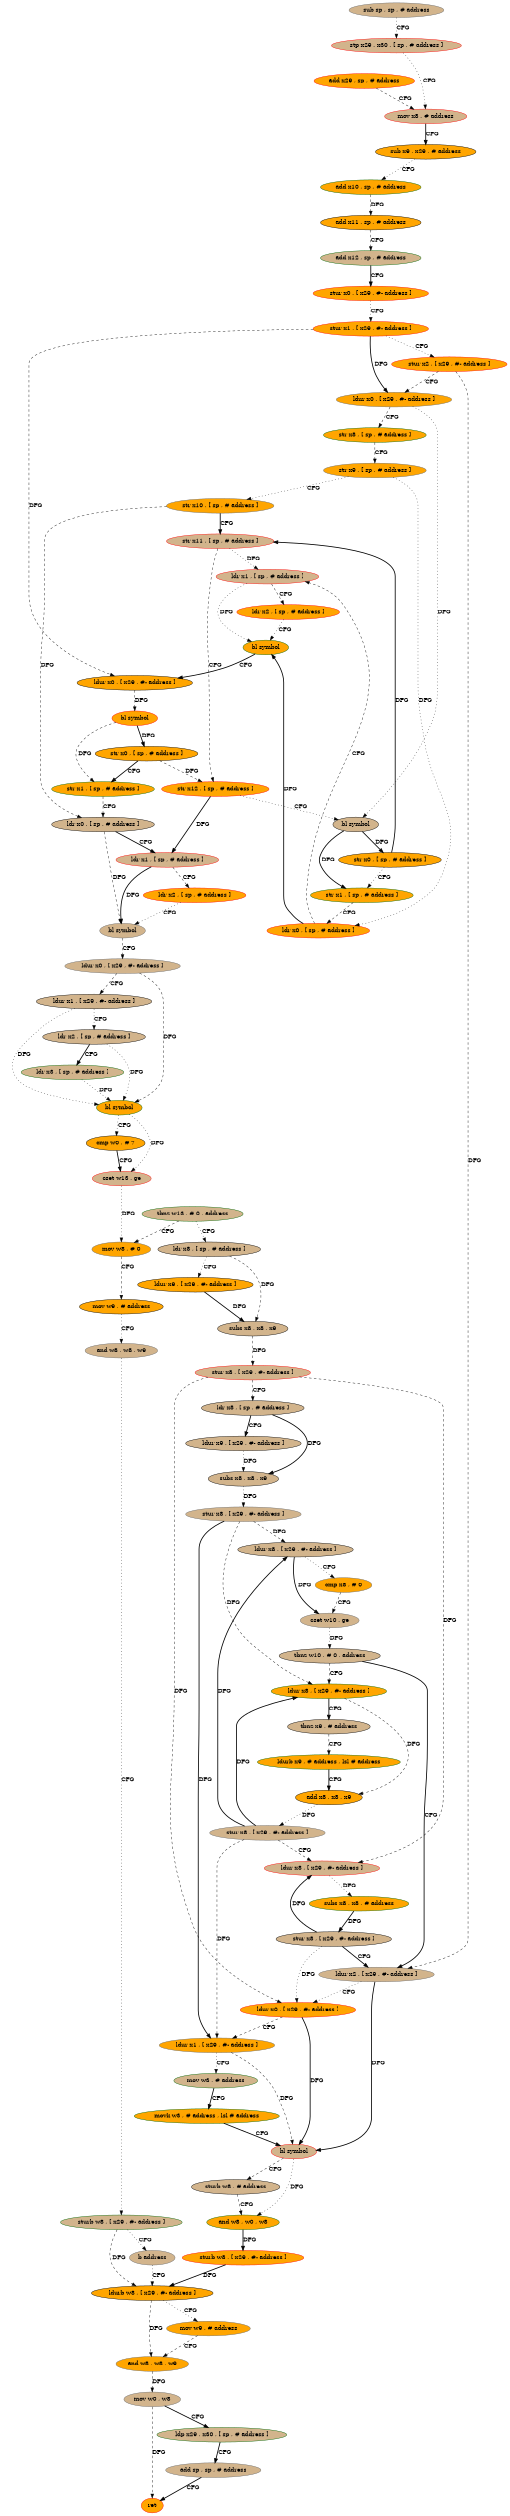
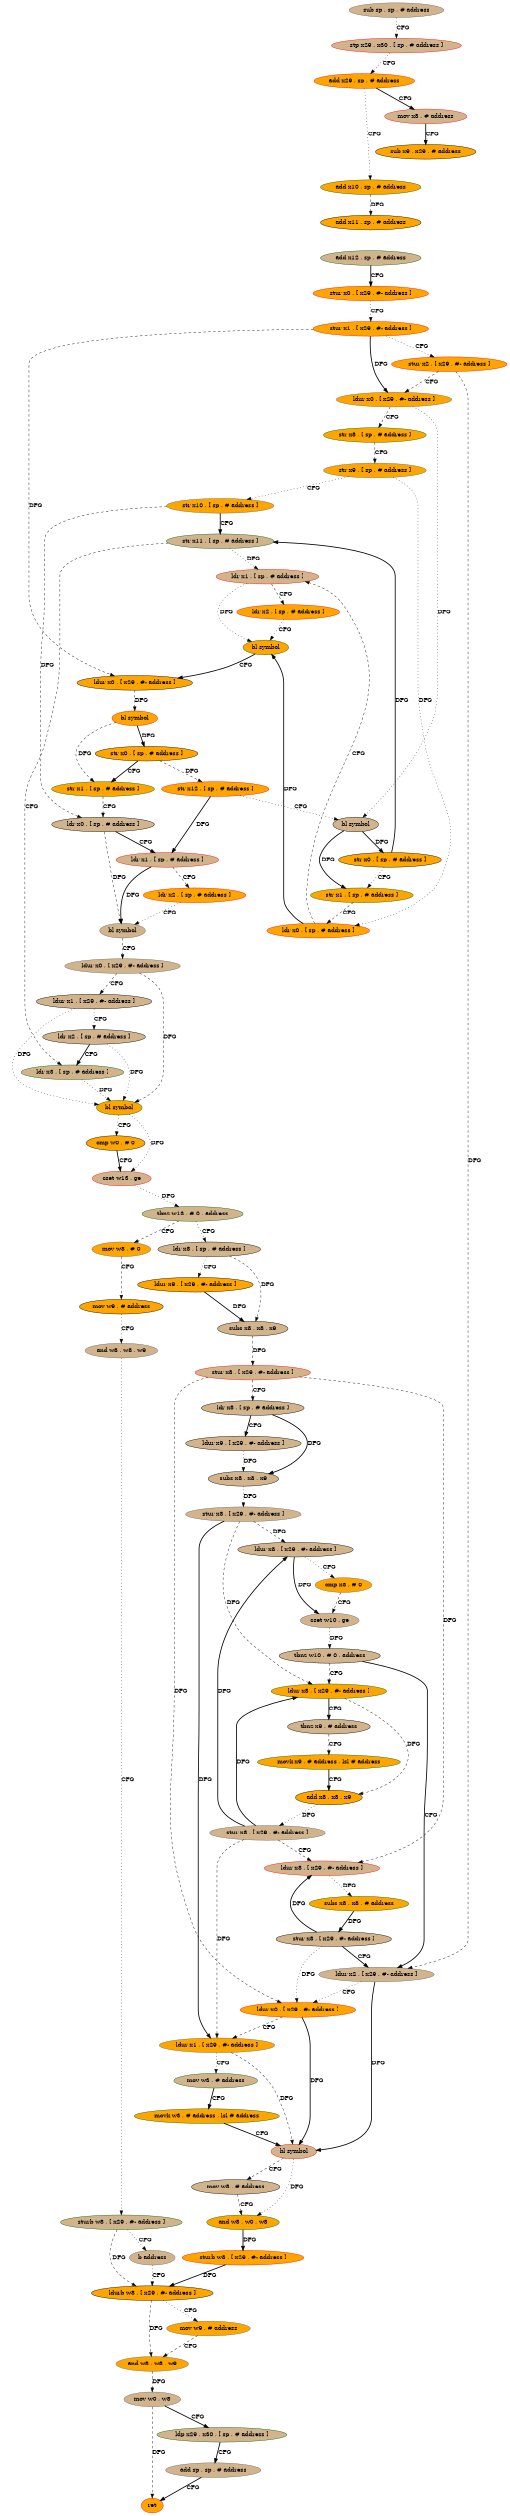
(419, 77) -> (382, 62)
(393, 98) -> (393, 98)
(400, 168) -> (367, 132)
(371, 238) -> none
(220, 541) -> (220, 541)
(208, 663) -> (36, 765)
(116, 1143) -> (116, 1143)
(122, 1212) -> (155, 1195)
(329, 1762) -> (329, 1762)
(236, 2187) -> (236, 2187)
